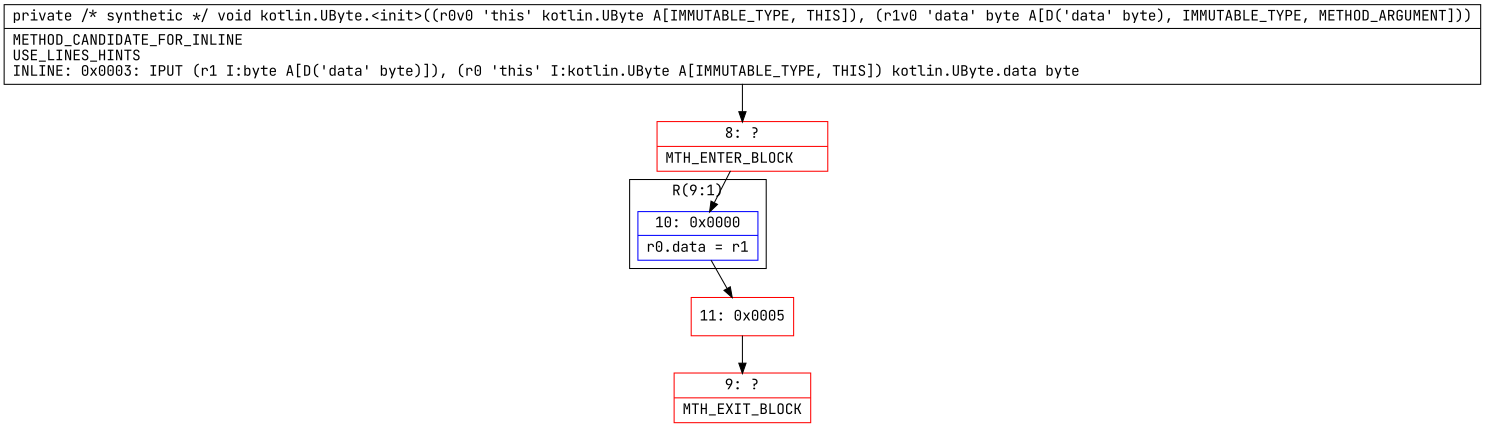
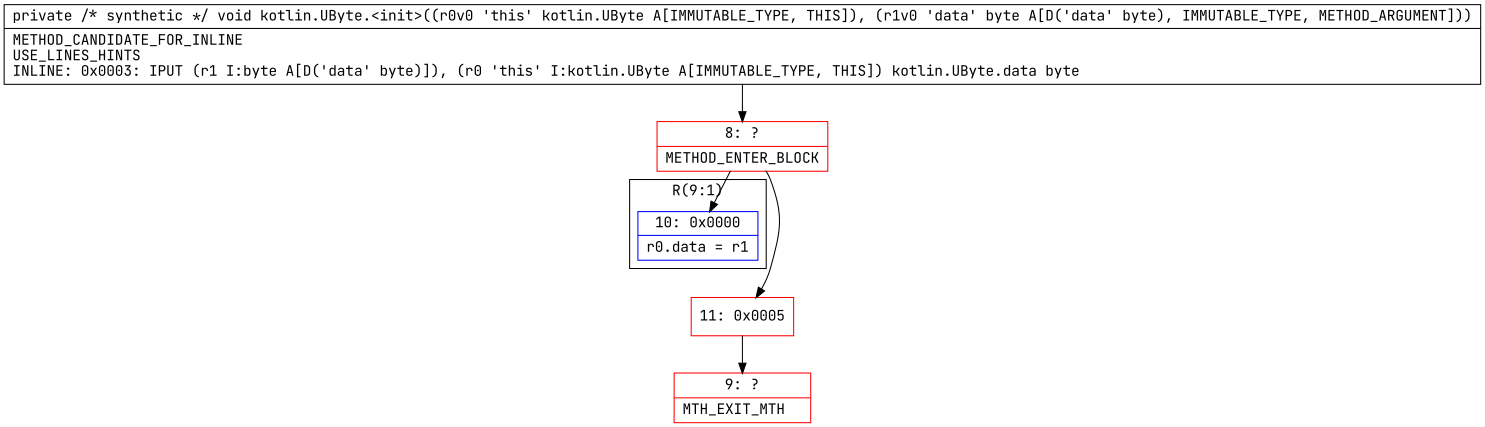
(729, 158) -> (742, 158)
(719, 275) -> (779, 230)
(742, 410) -> (734, 410)
